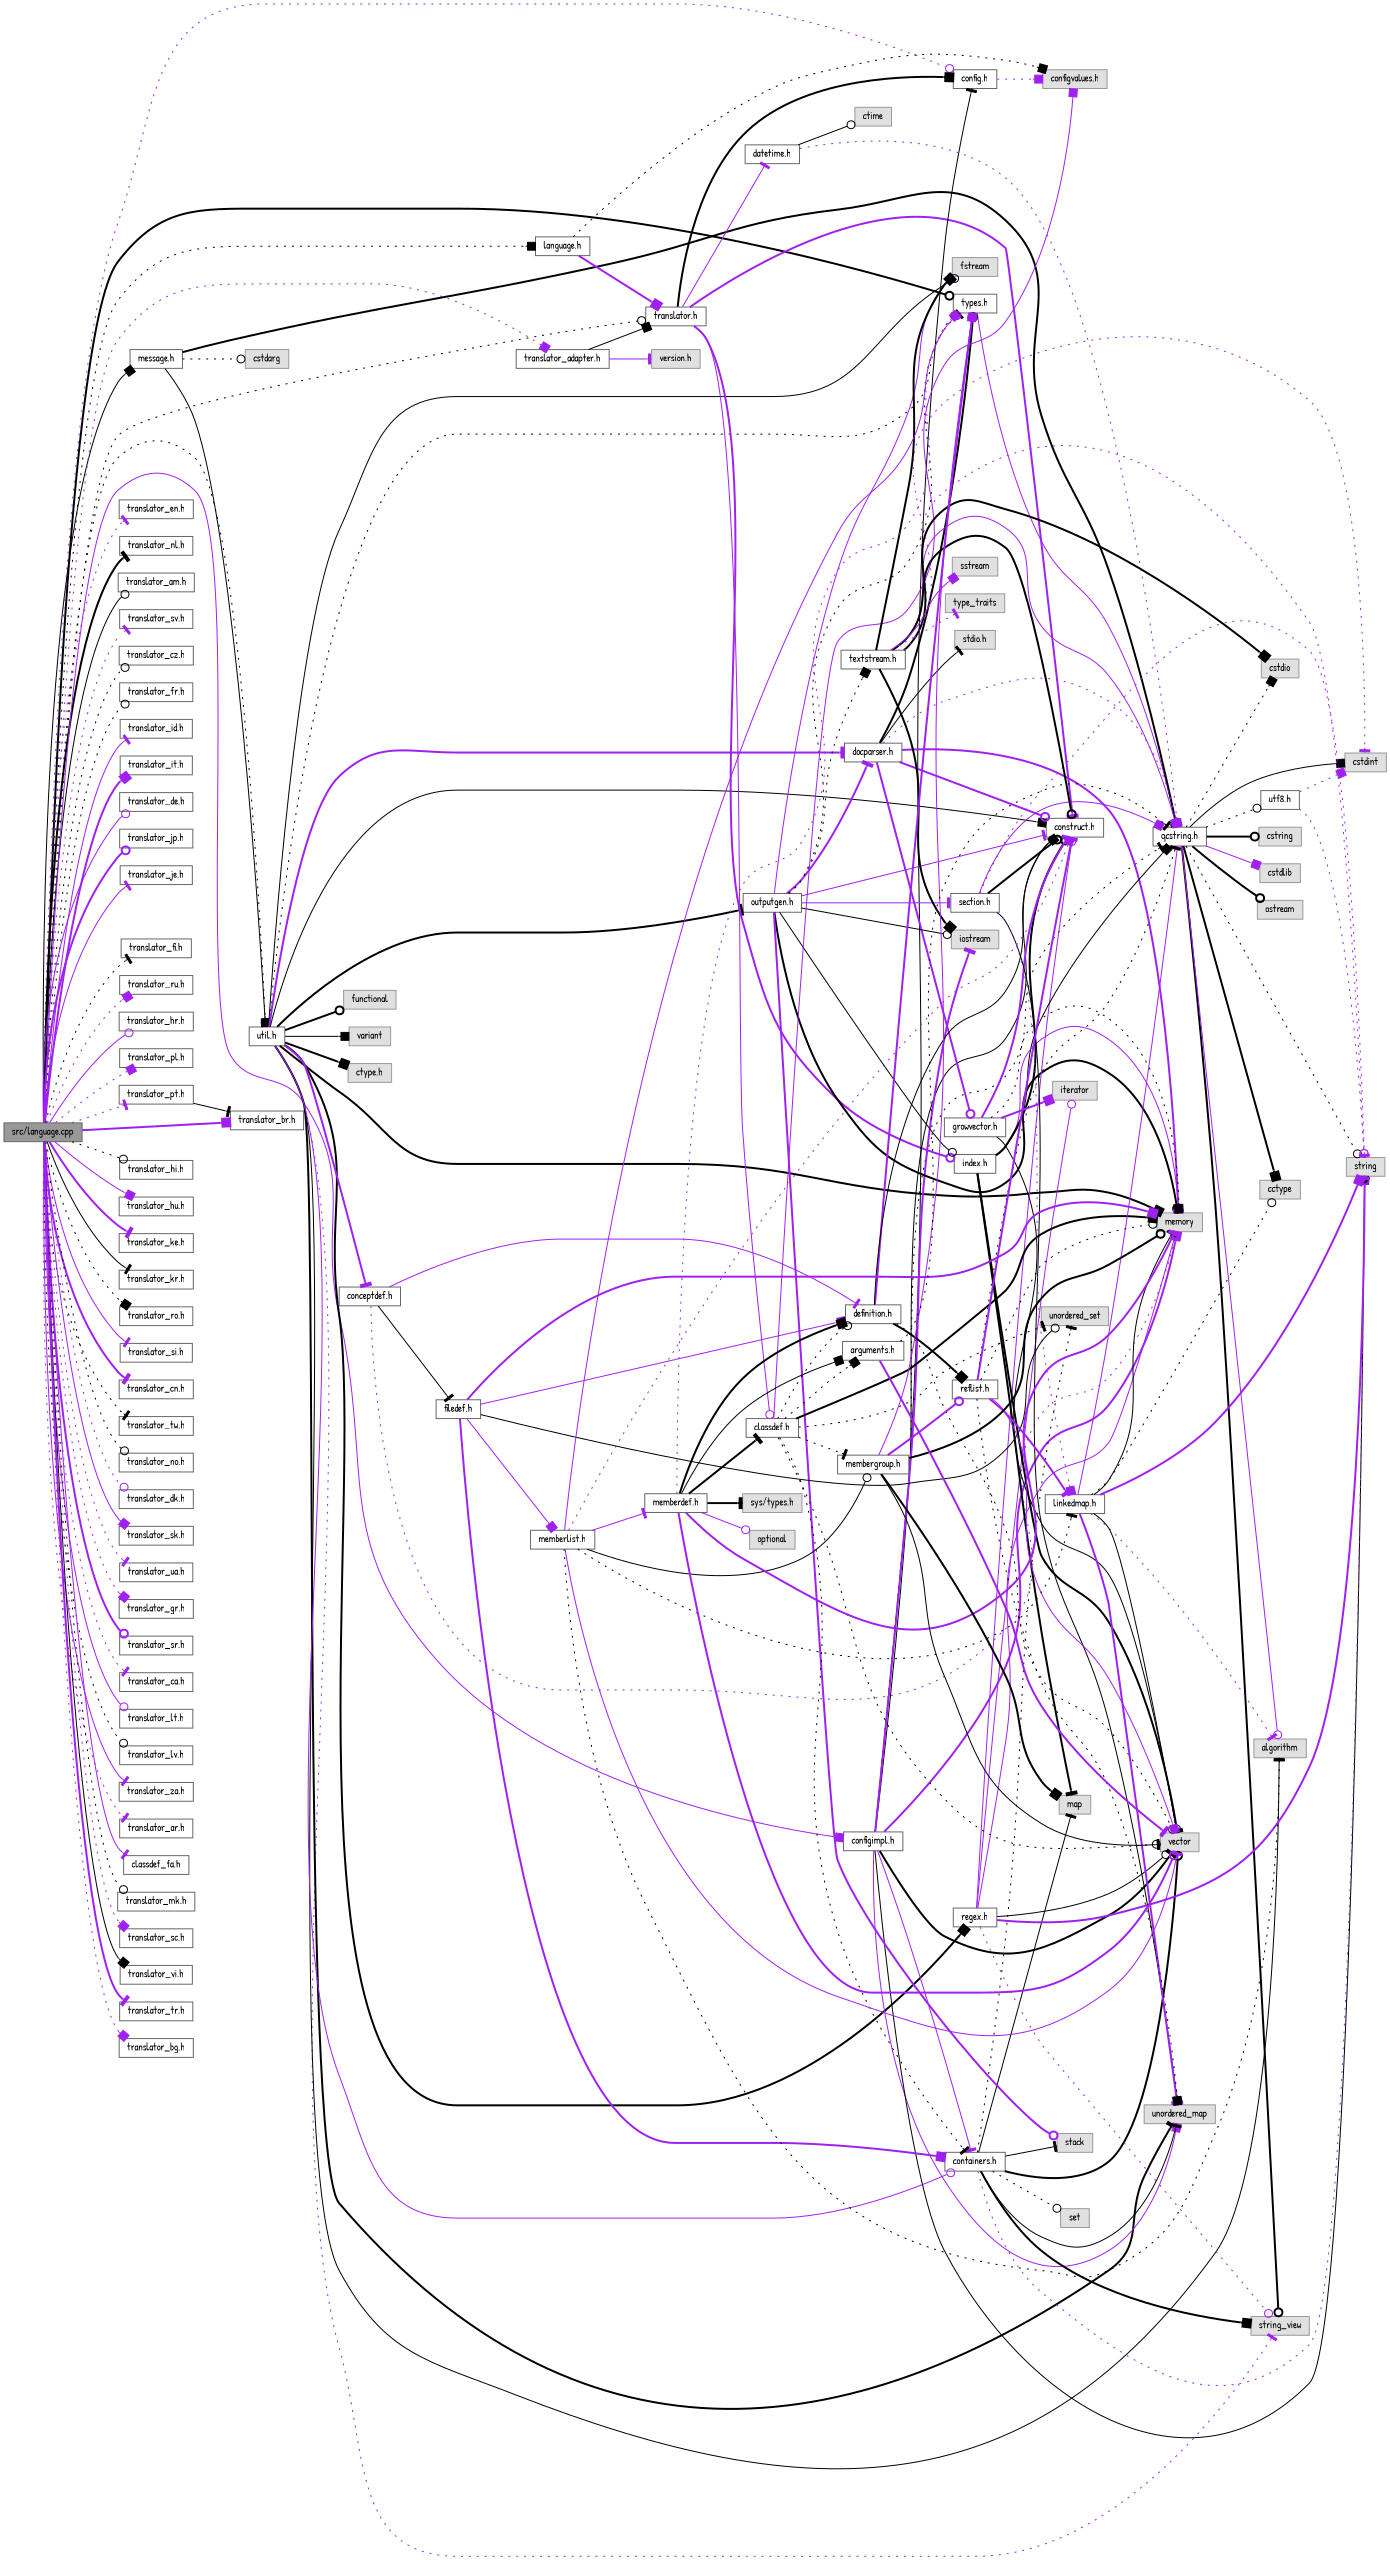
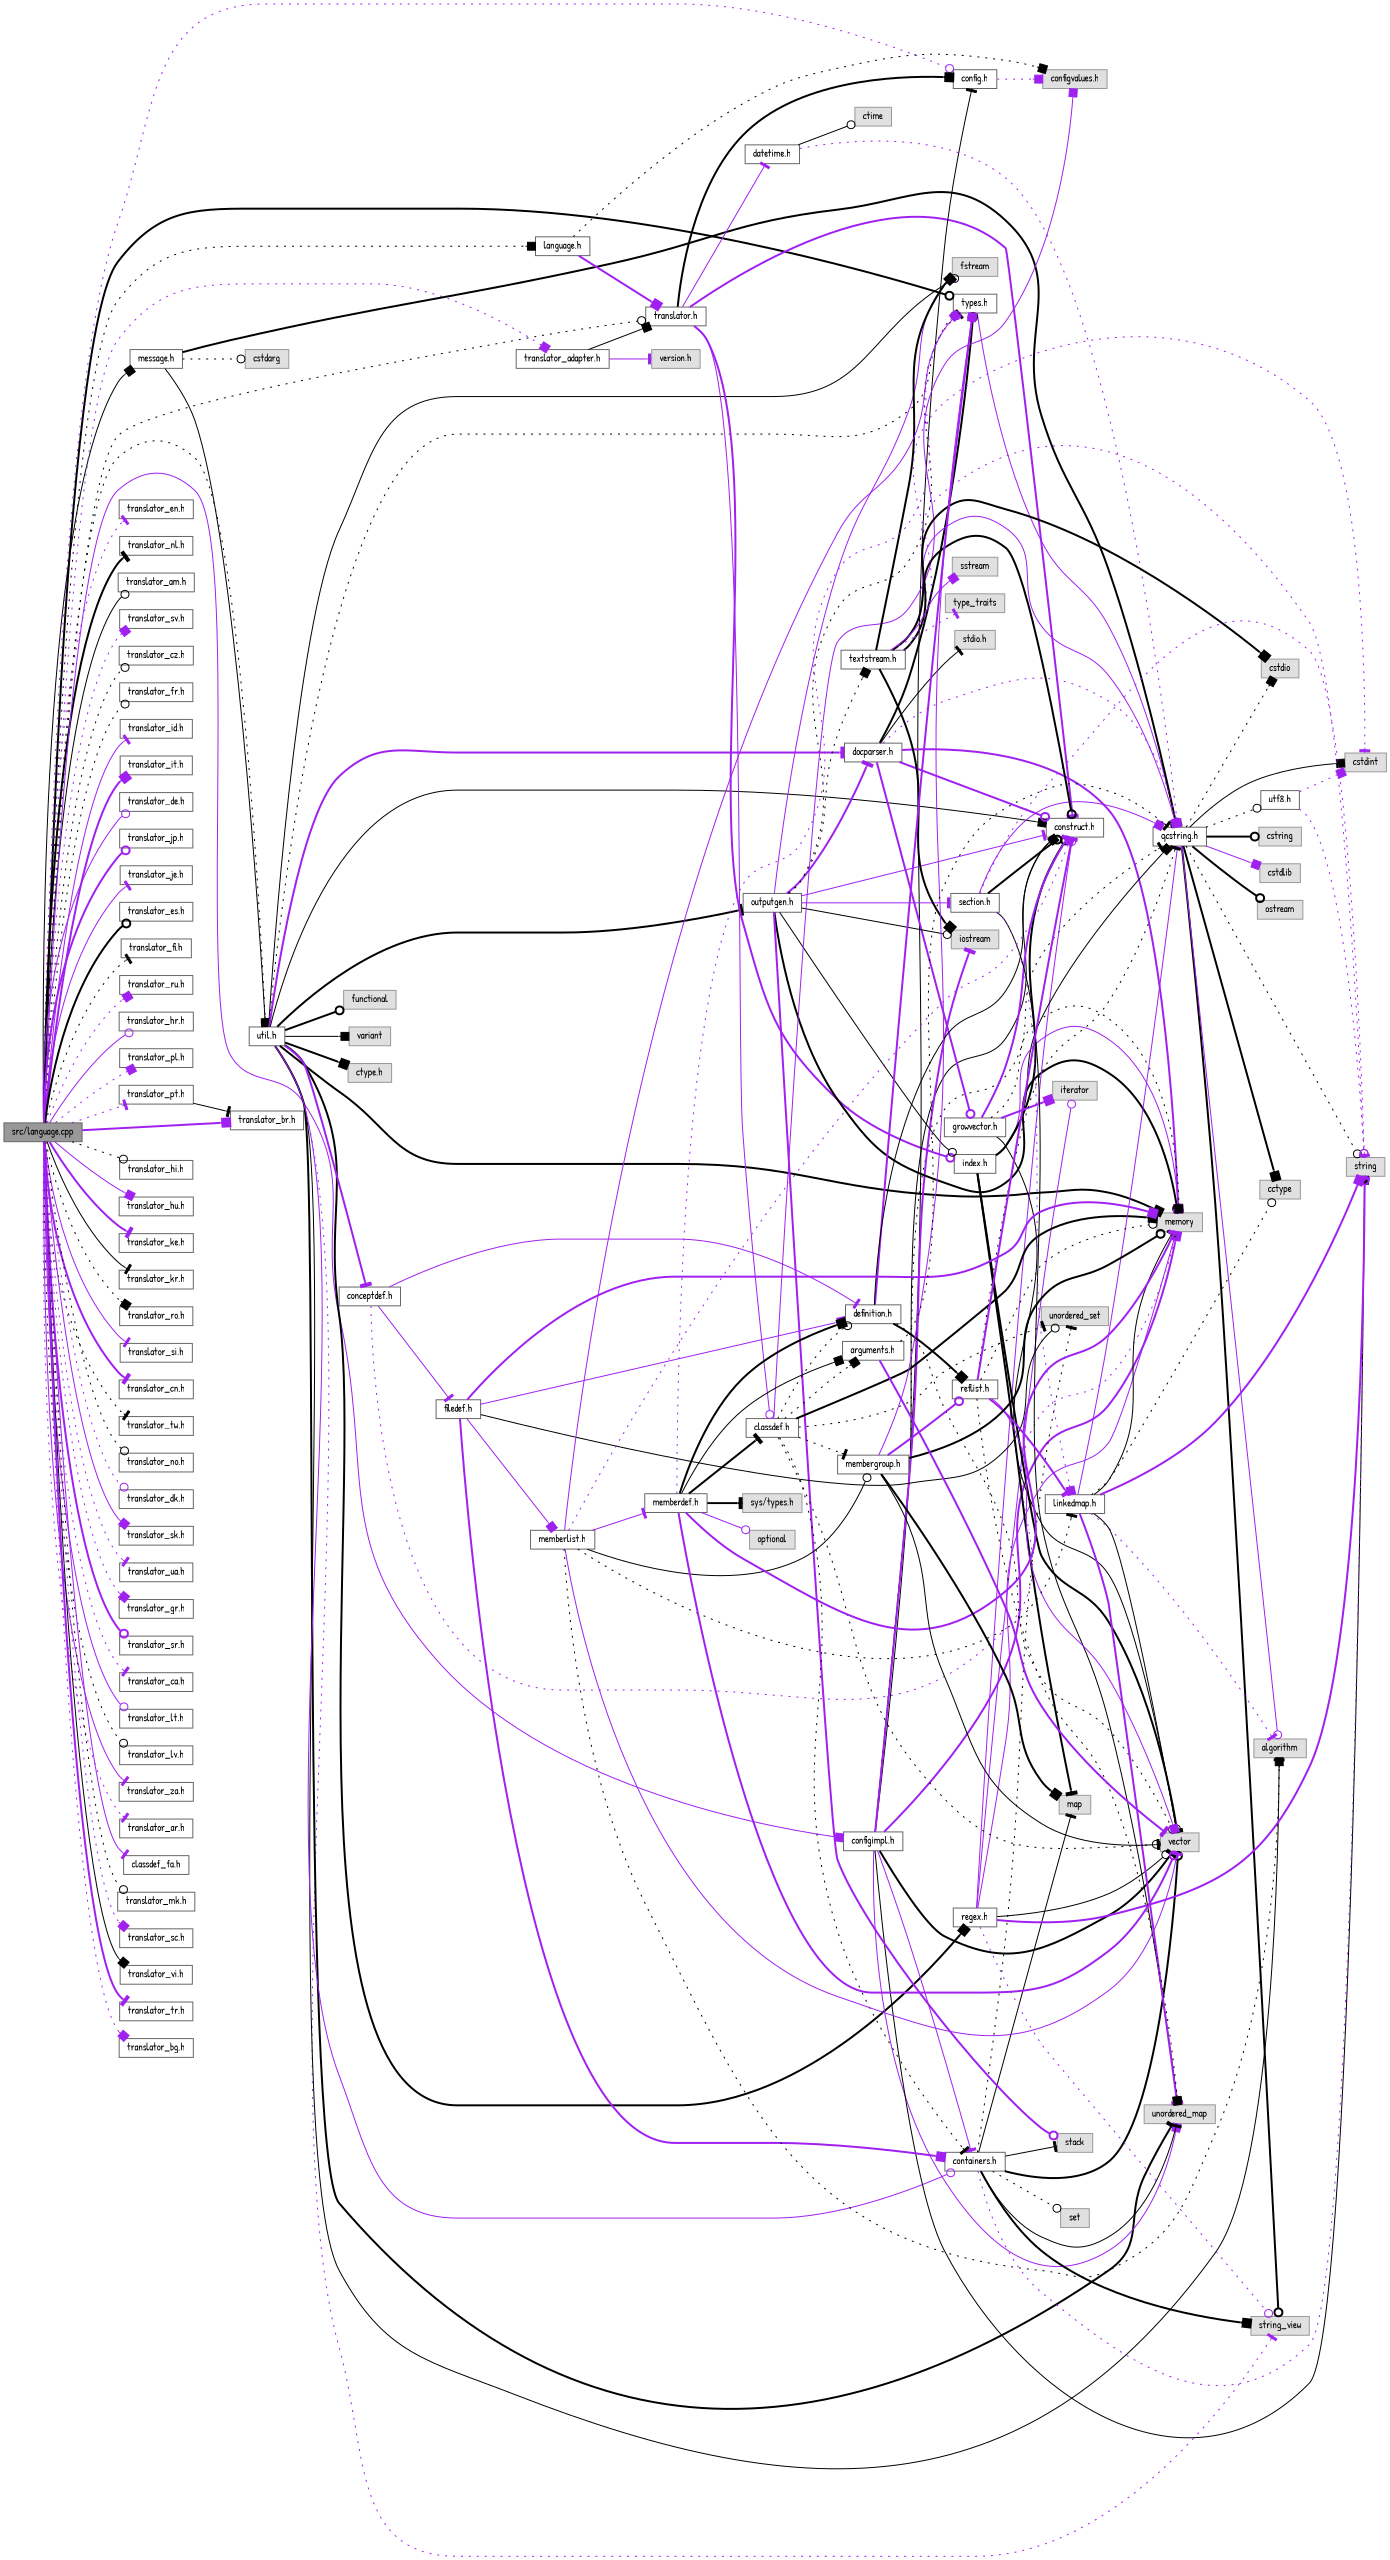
(73, 788) -> (73, 788)
none -> (156, 912)
(413, 1351) -> (413, 1351)
(890, 2231) -> (890, 2231)
